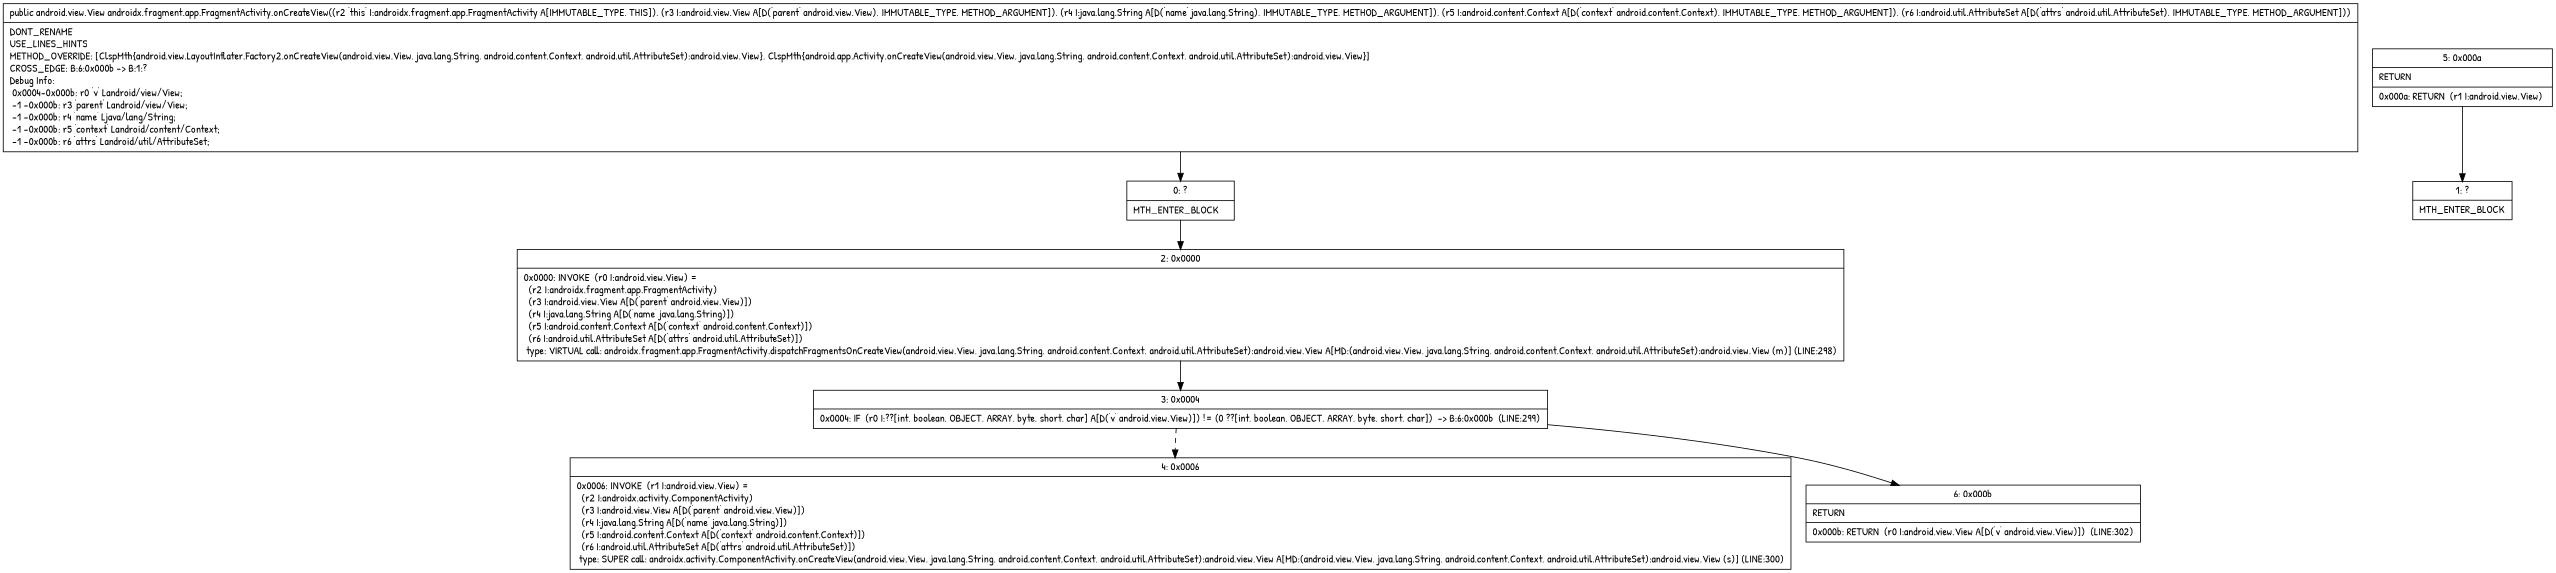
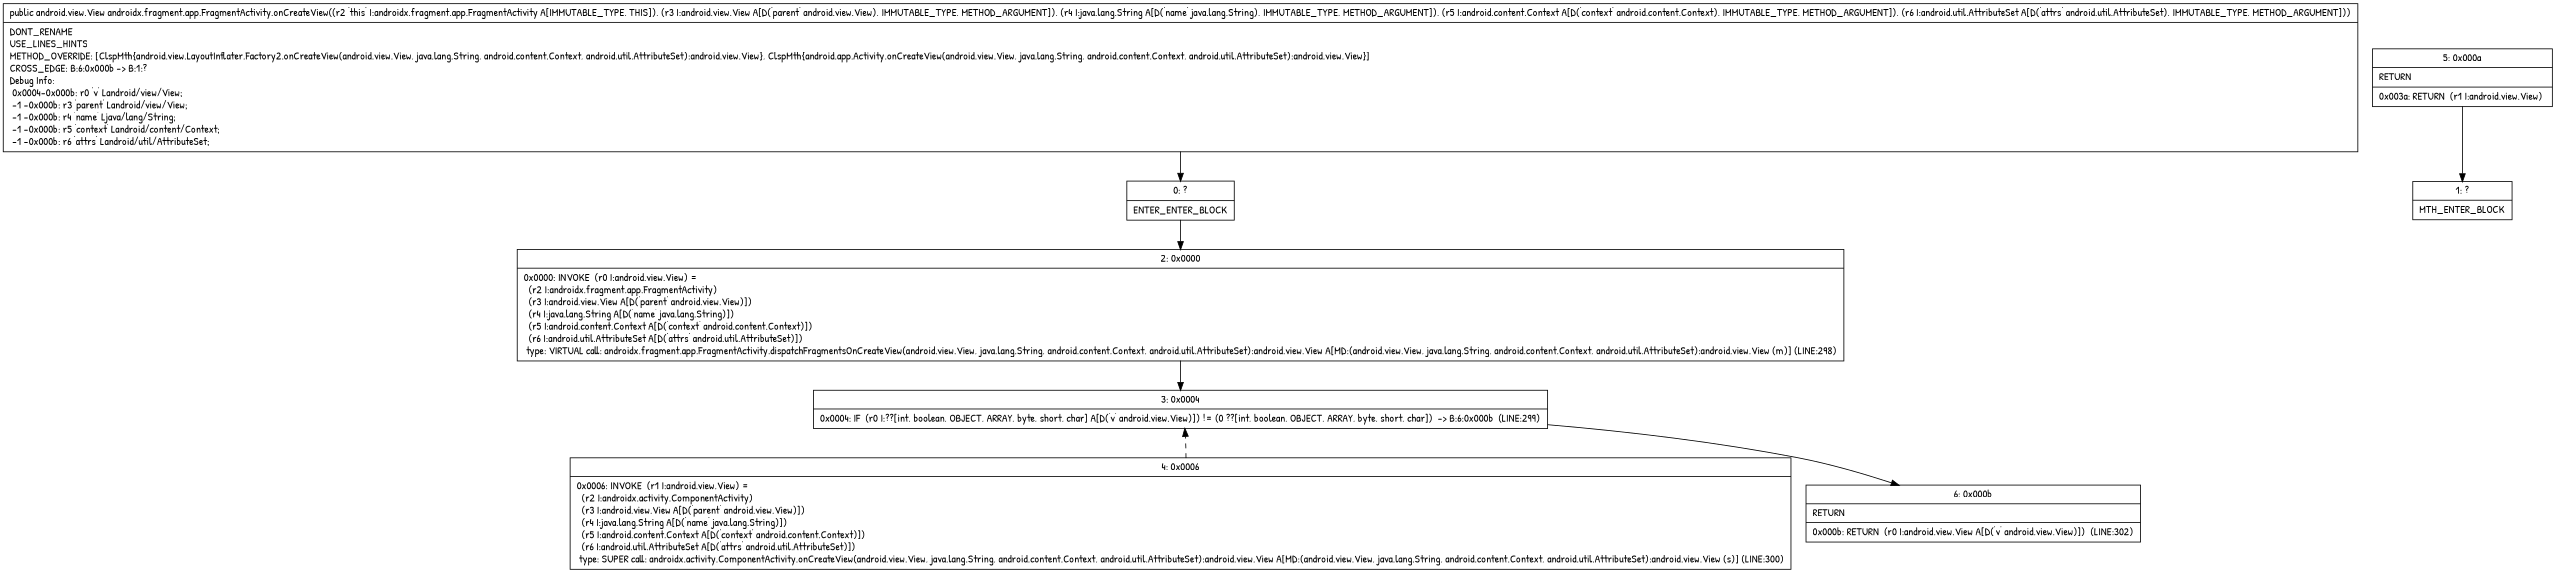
(2462, 96) -> (2462, 96)
(1176, 210) -> (1181, 210)
(1176, 439) -> (1186, 447)
